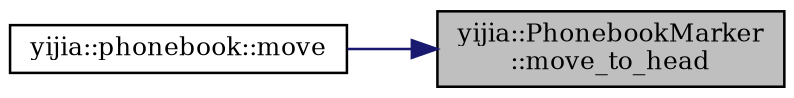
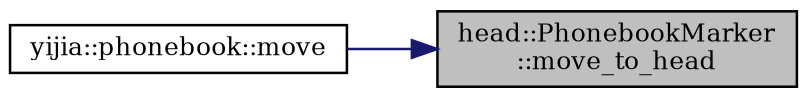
(611, 49) -> (617, 49)
